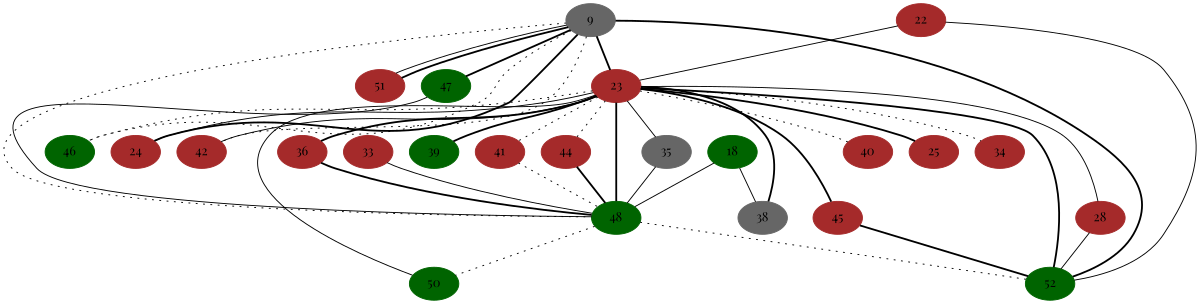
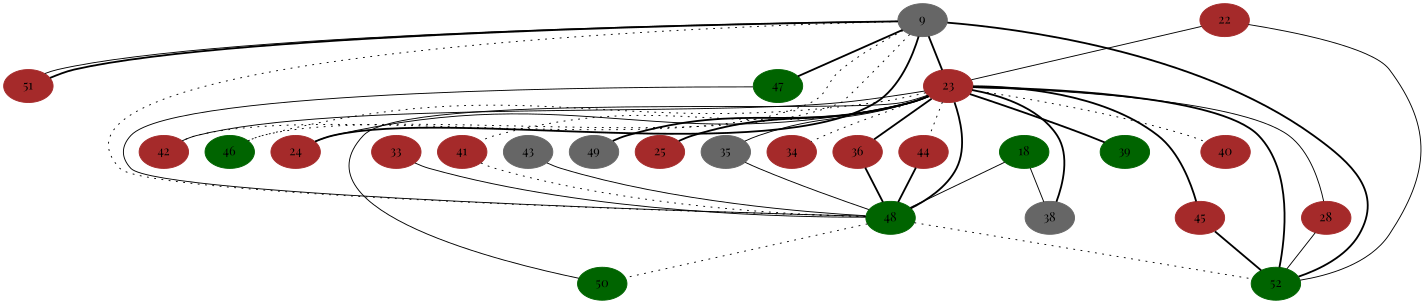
none -> (528, 152)
none -> (594, 152)
